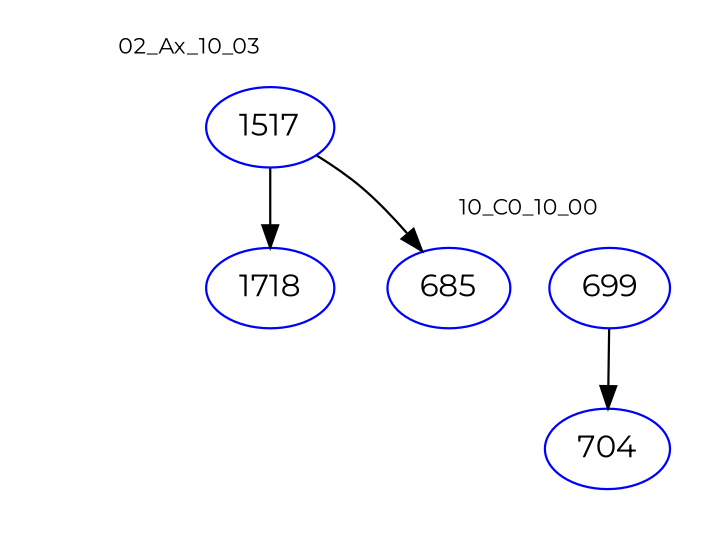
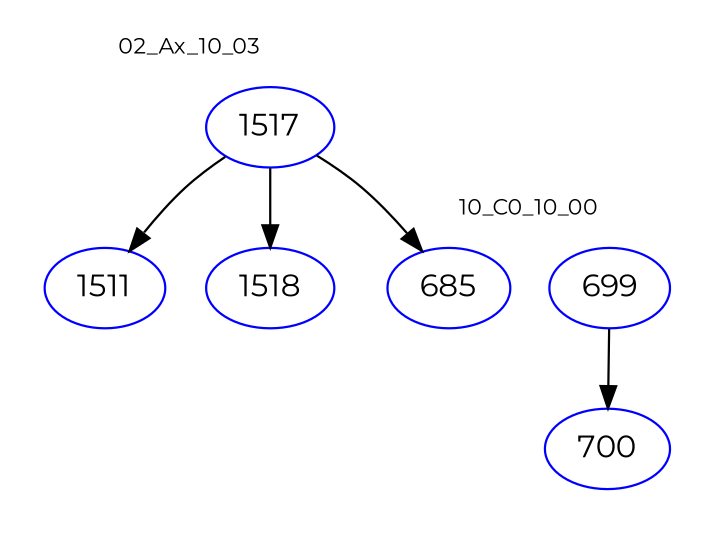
none -> (105, 288)
(270, 288) -> (270, 288)
(607, 449) -> (607, 449)
